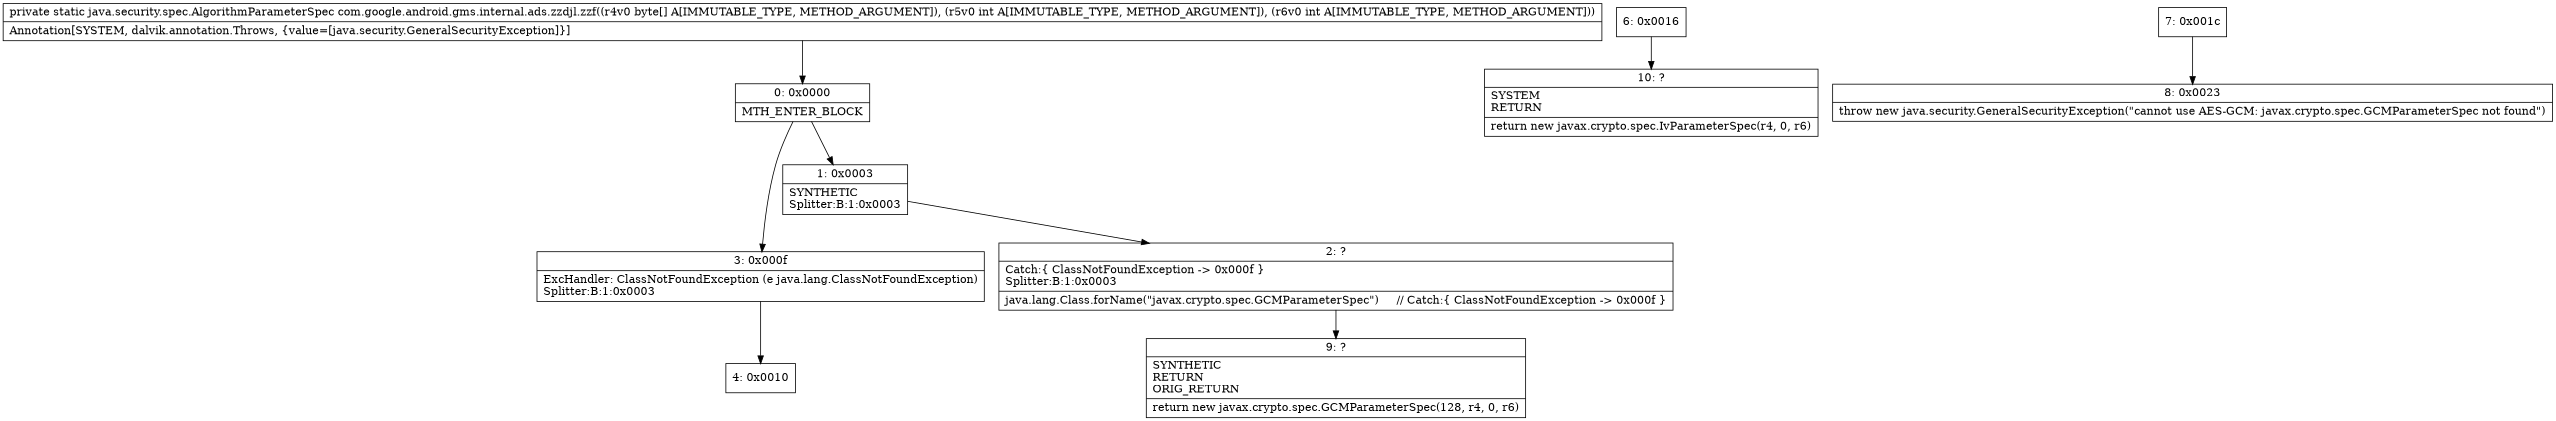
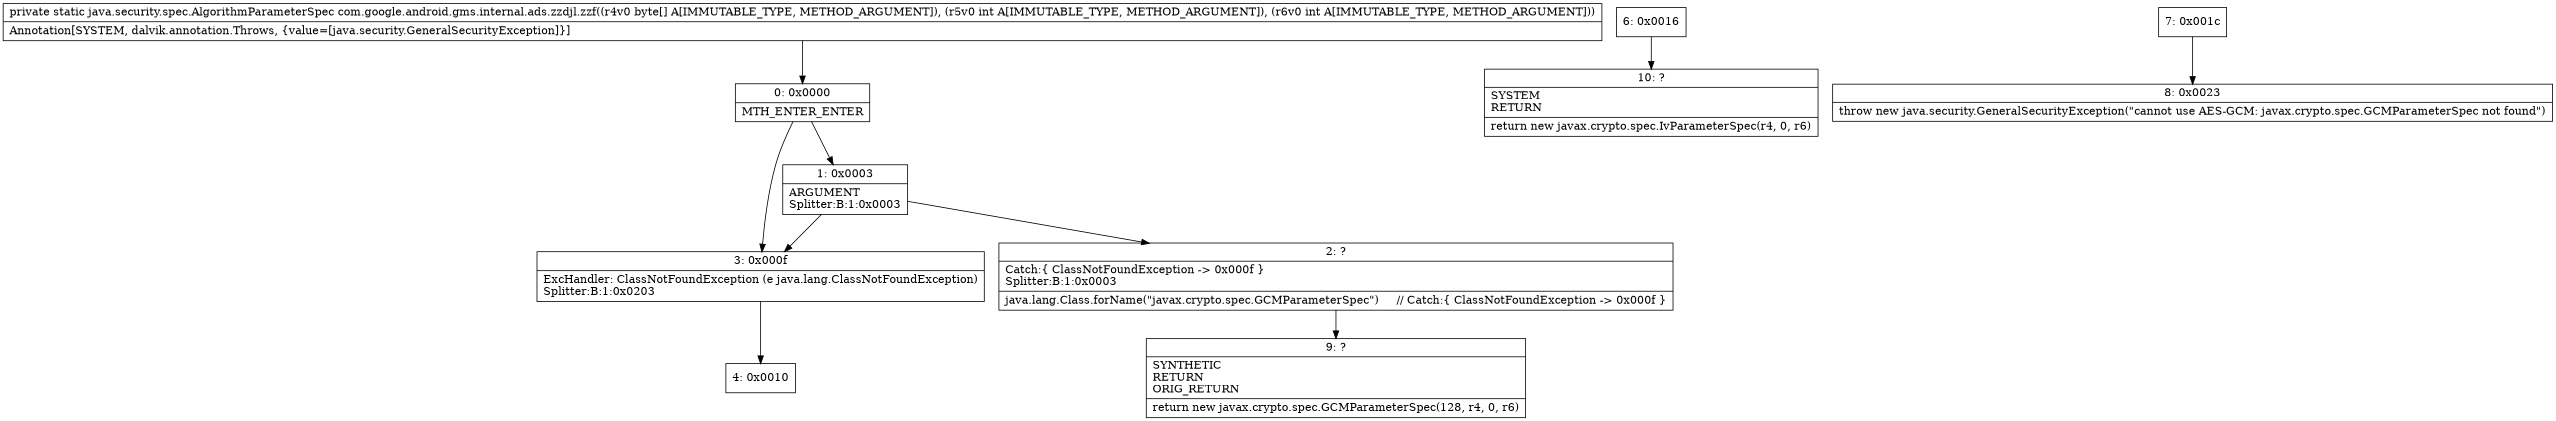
(803, 112) -> (803, 112)
(824, 193) -> (825, 193)
none -> (806, 230)
(599, 292) -> (599, 292)
